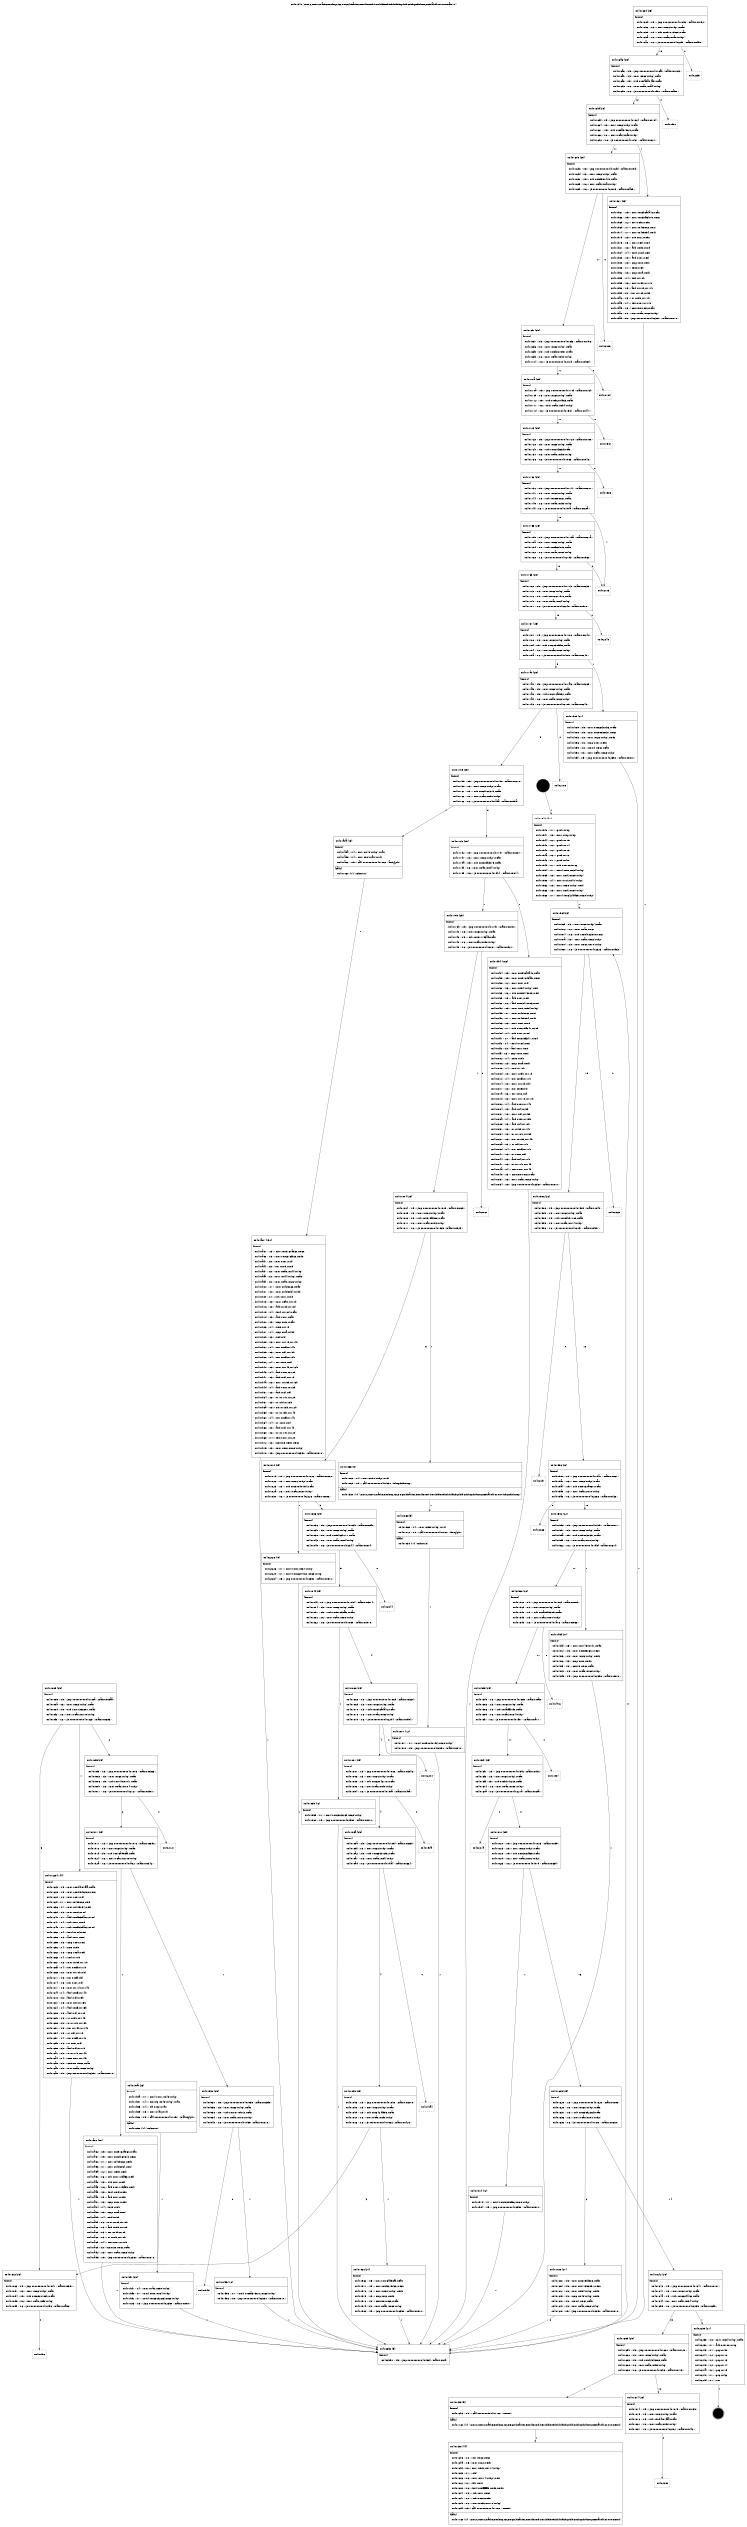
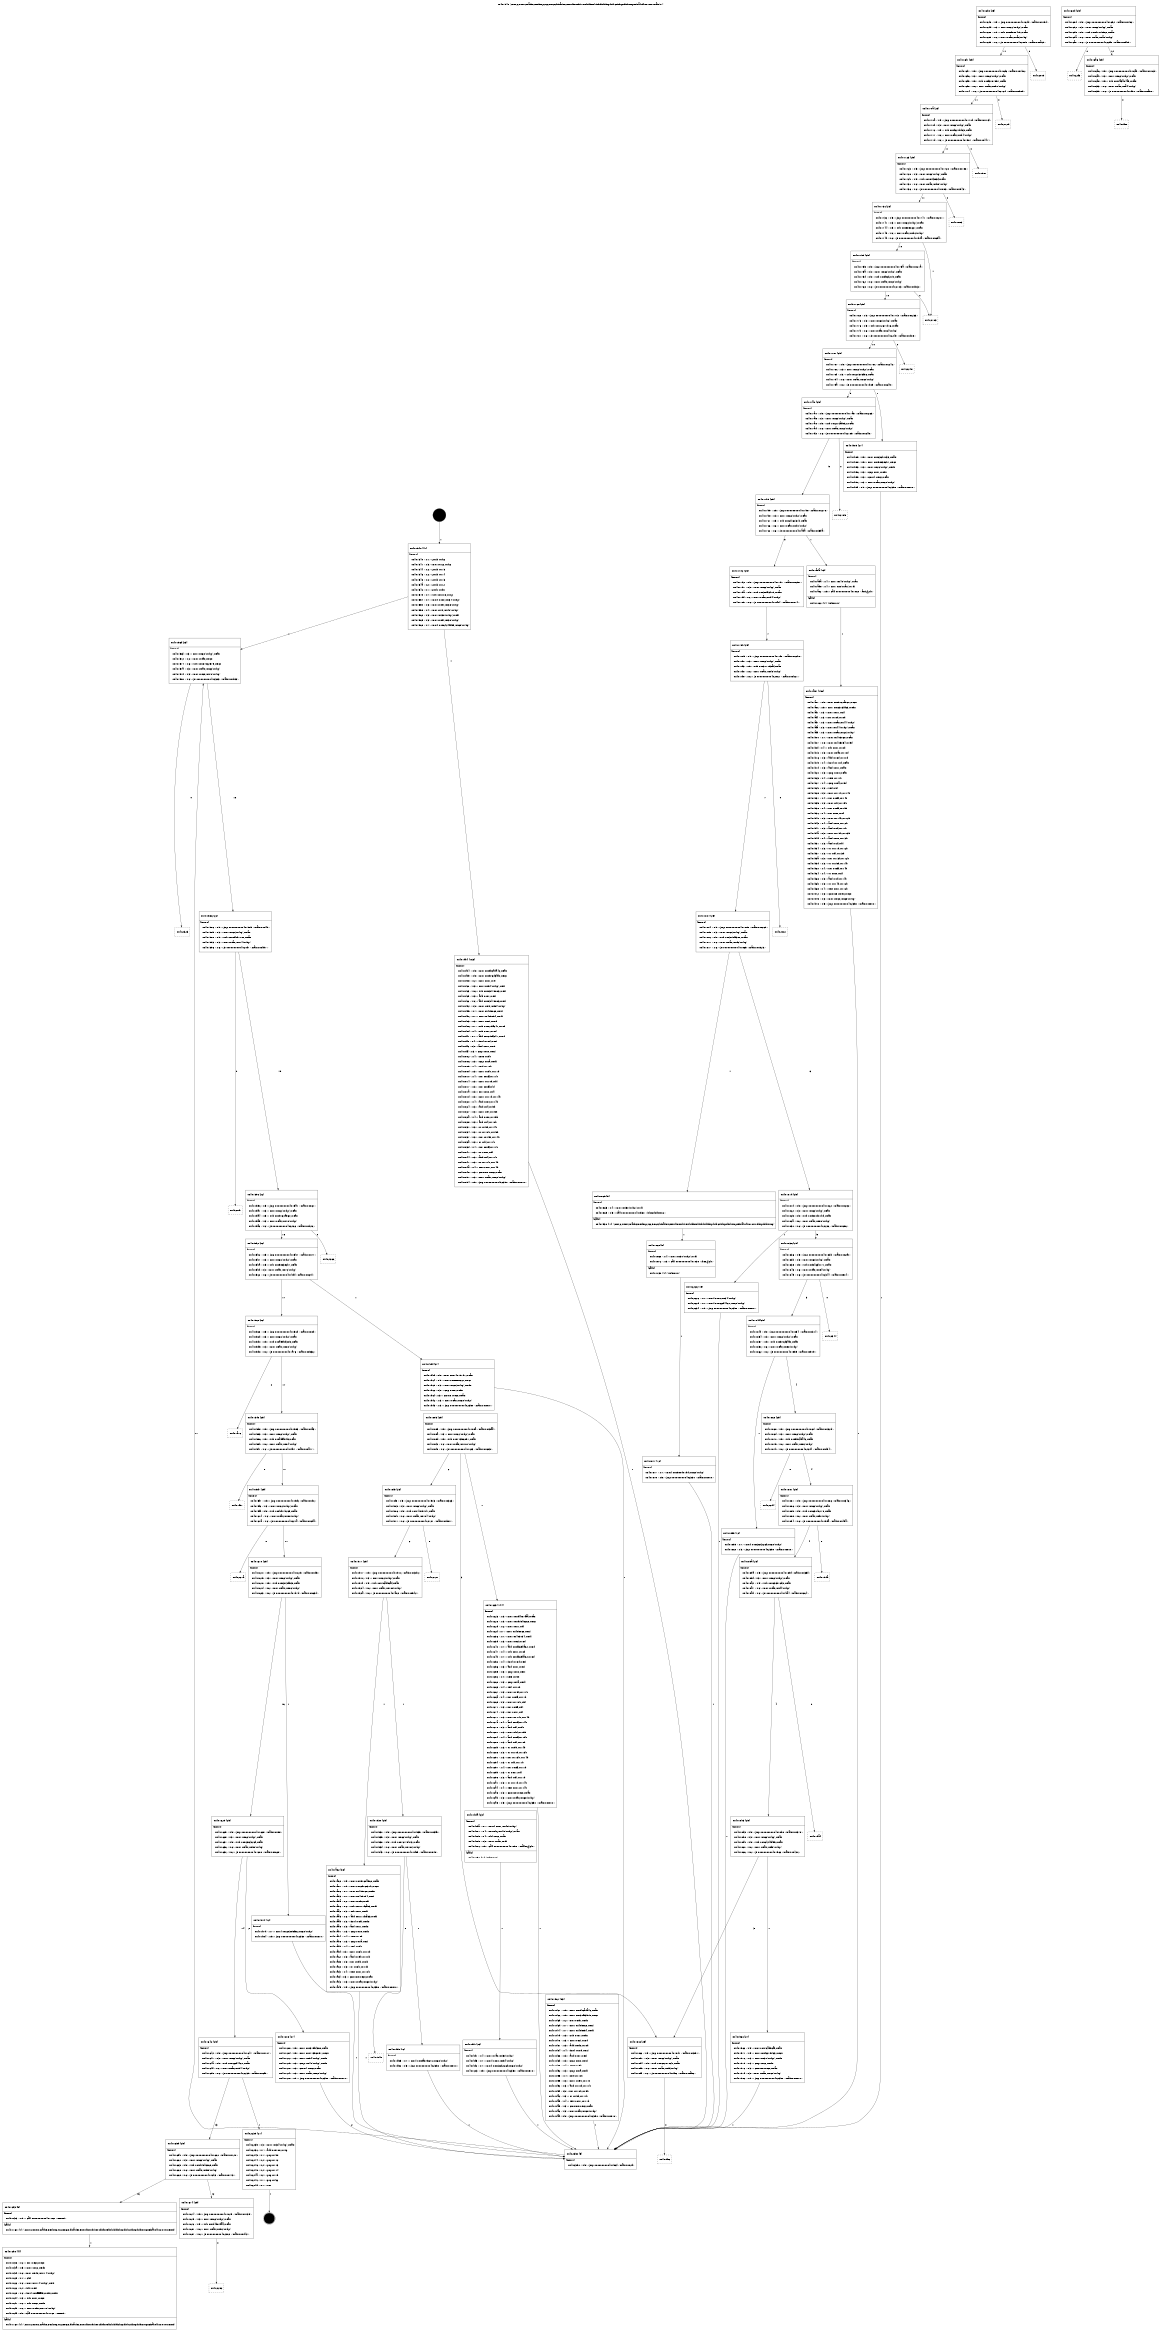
(623, 124) -> none
(521, 915) -> (461, 792)
(584, 2389) -> (138, 2194)
